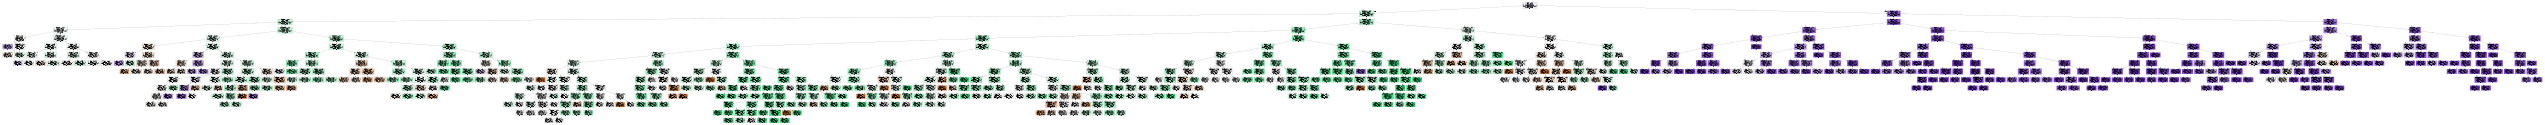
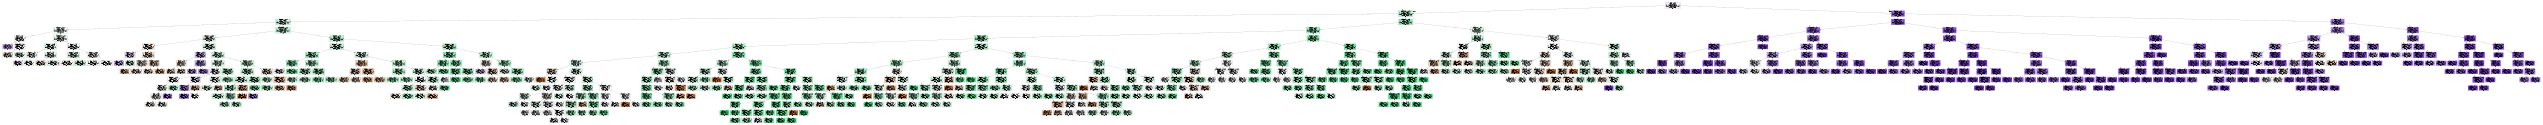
(1361, 71) -> (1367, 71)
none -> (669, 105)
none -> (604, 113)
